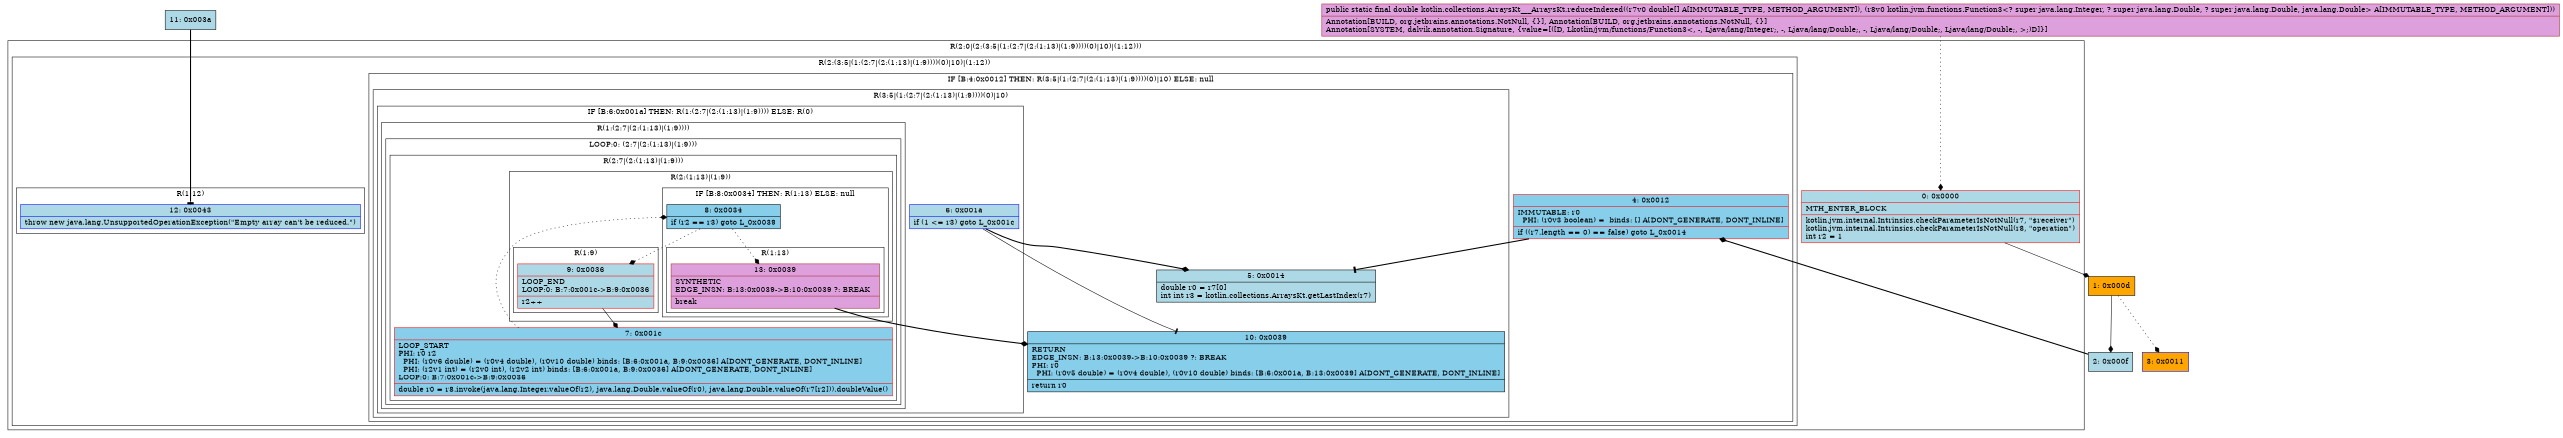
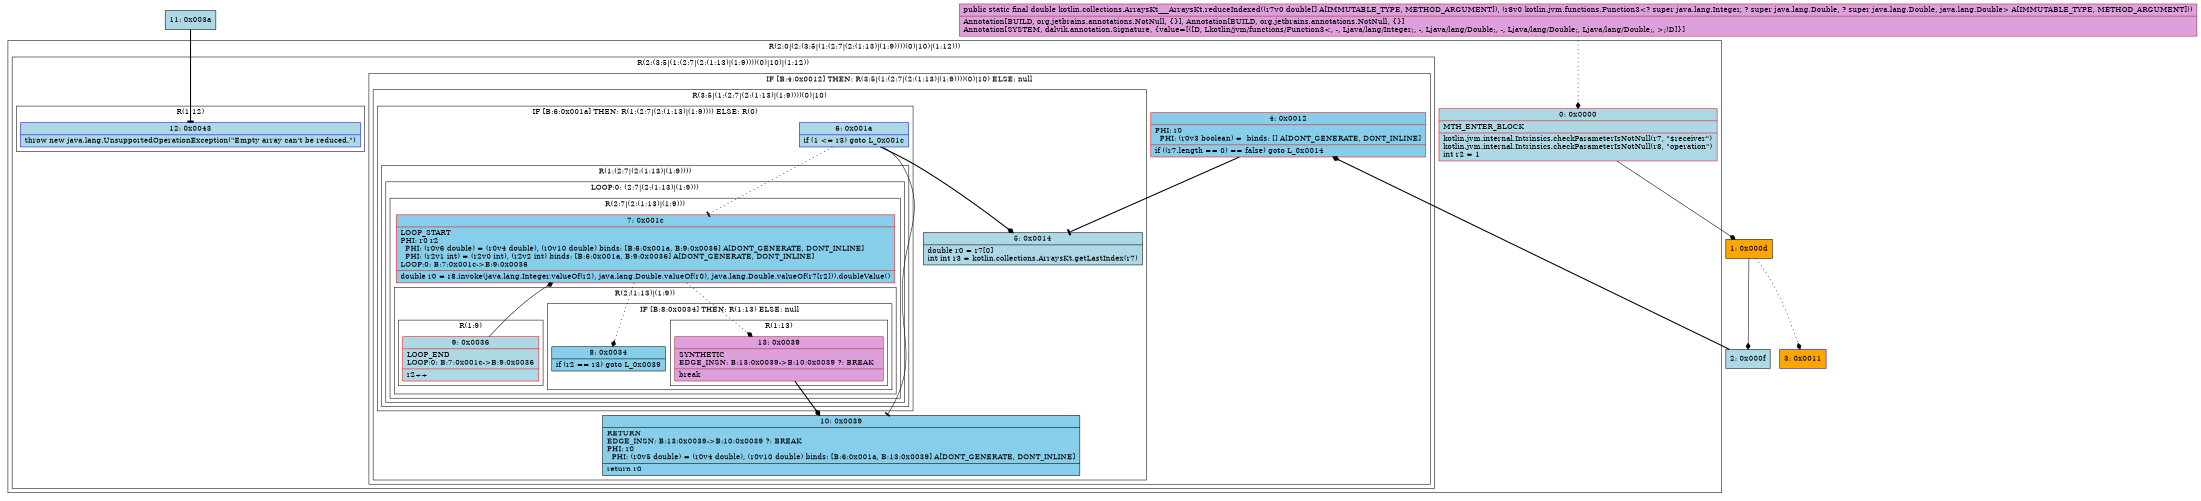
none -> (774, 179)
(1550, 212) -> (1170, 131)
(671, 243) -> none
(744, 244) -> (717, 308)
